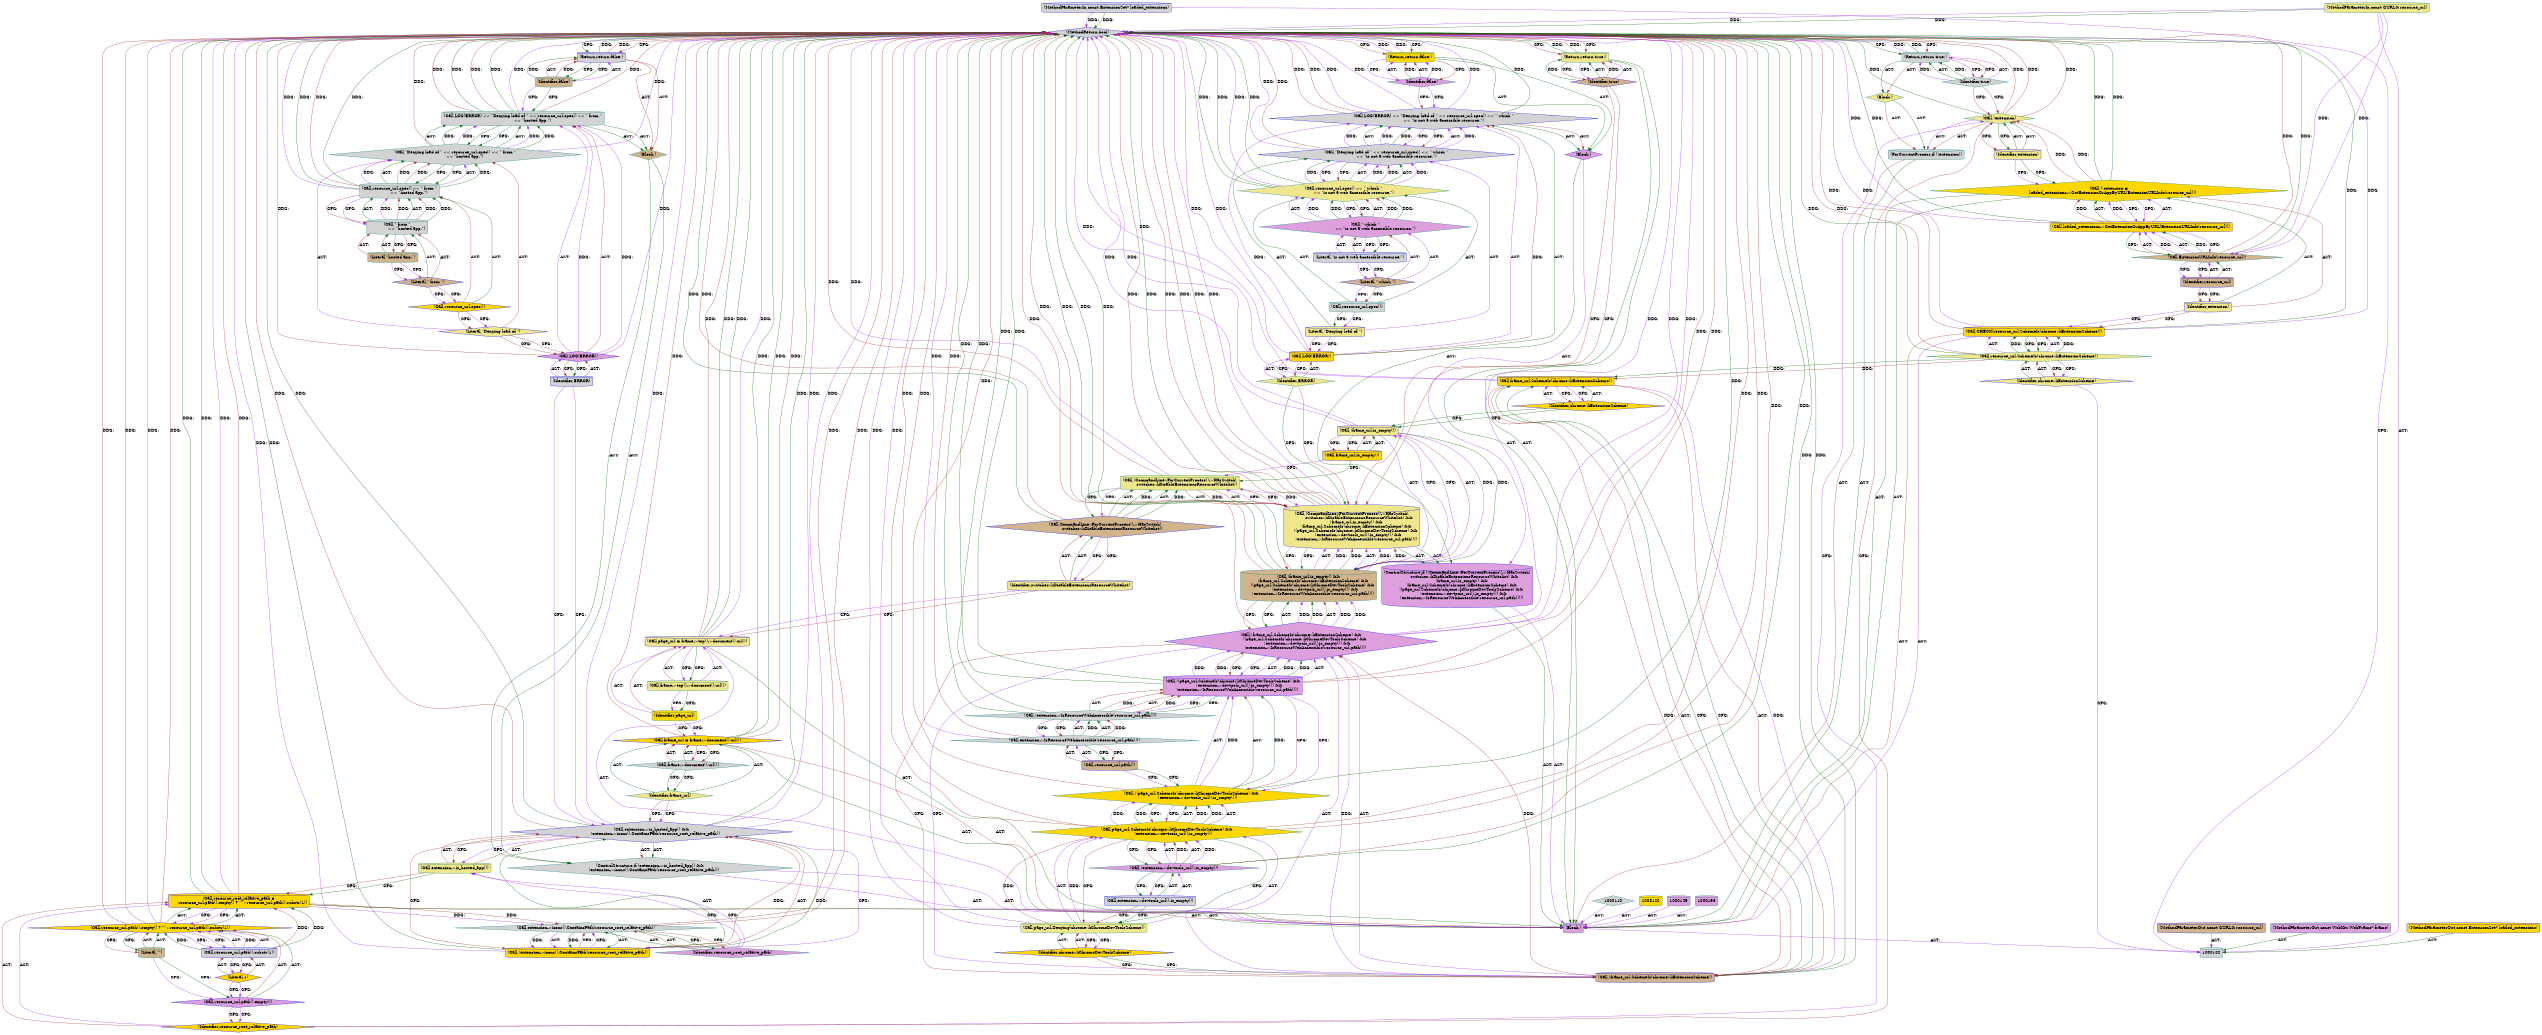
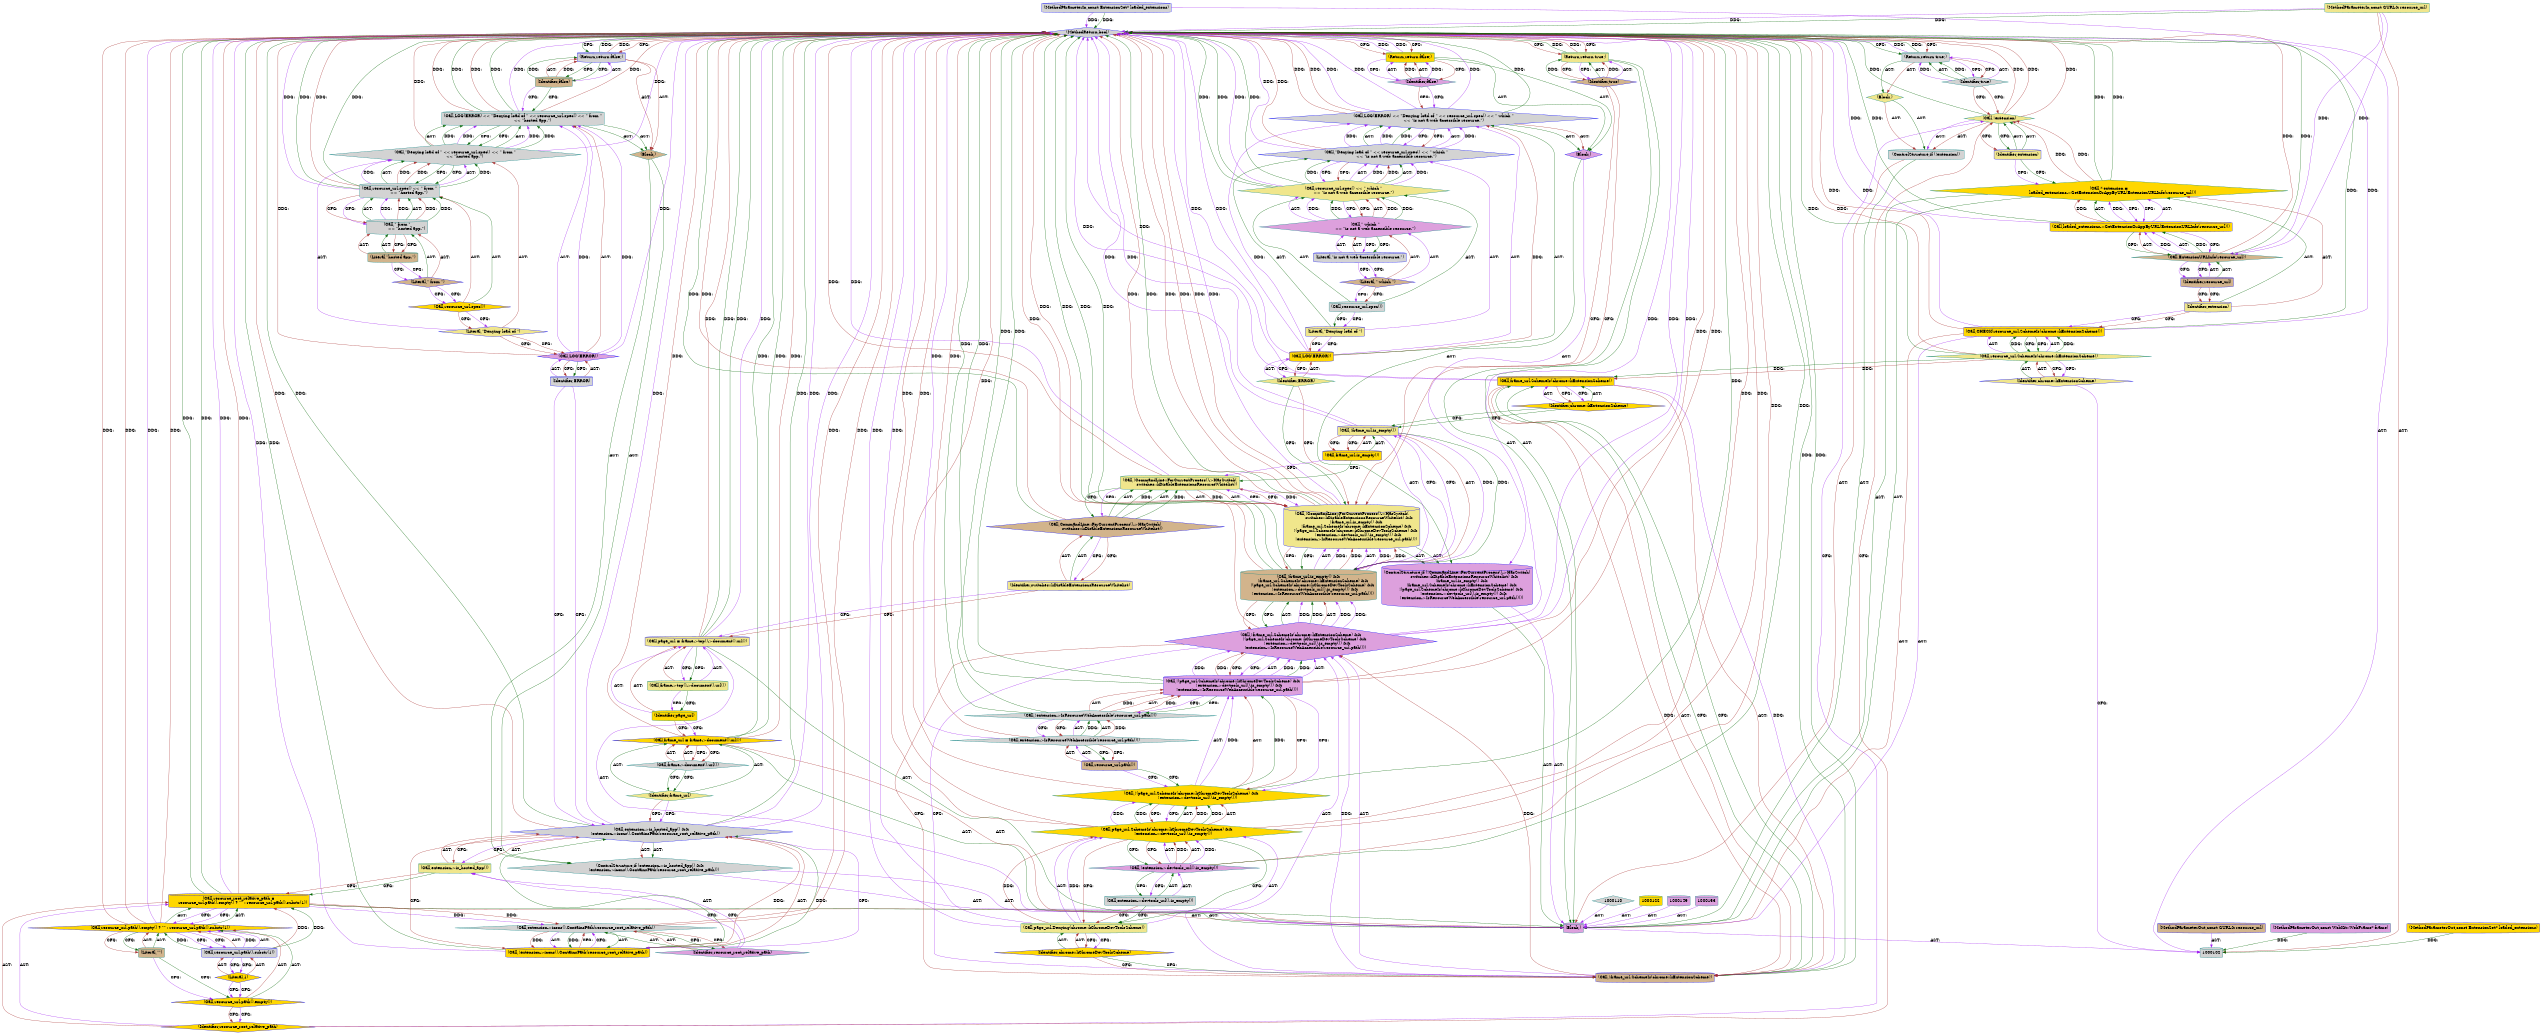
(1926, 155) -> (1926, 155)
(2383, 431) -> (2383, 431)
(2399, 557) -> (2399, 557)
(1150, 901) -> (1150, 901)
(2283, 940) -> (2283, 940)
(2434, 940) -> (2434, 940)
(238, 1002) -> (238, 1002)
